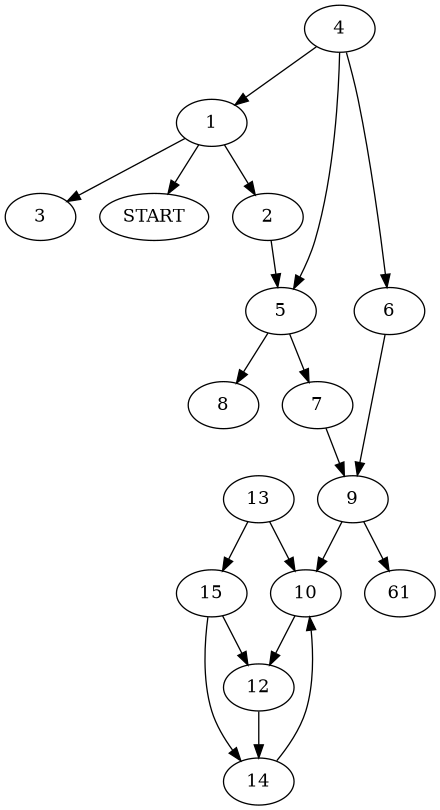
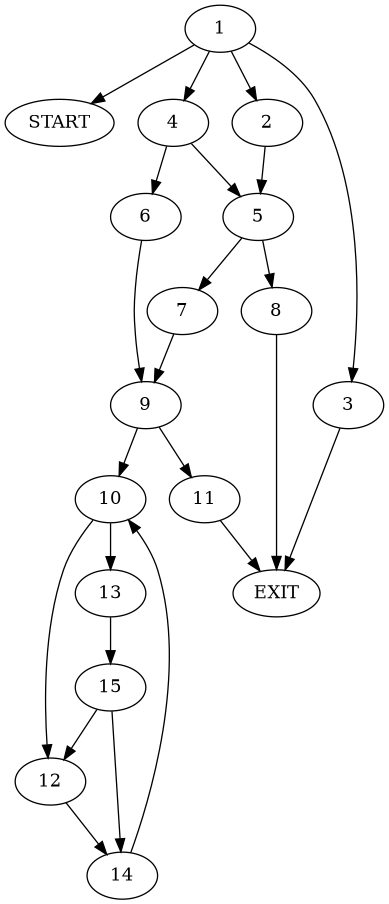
(281, 72) -> (200, 70)
(279, 540) -> (111, 540)
none -> (277, 593)
(400, 593) -> (205, 499)
